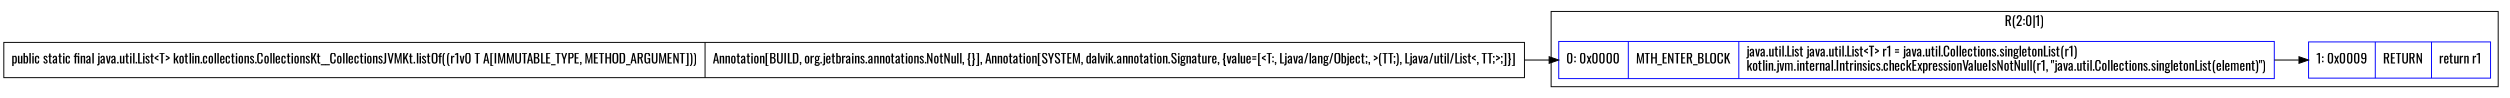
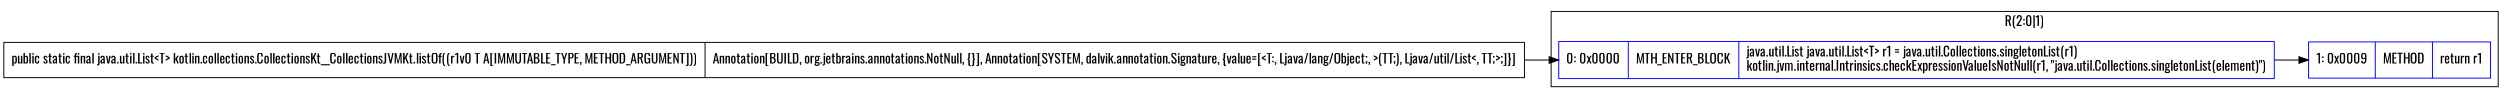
(2403, 60) -> (2404, 60)
